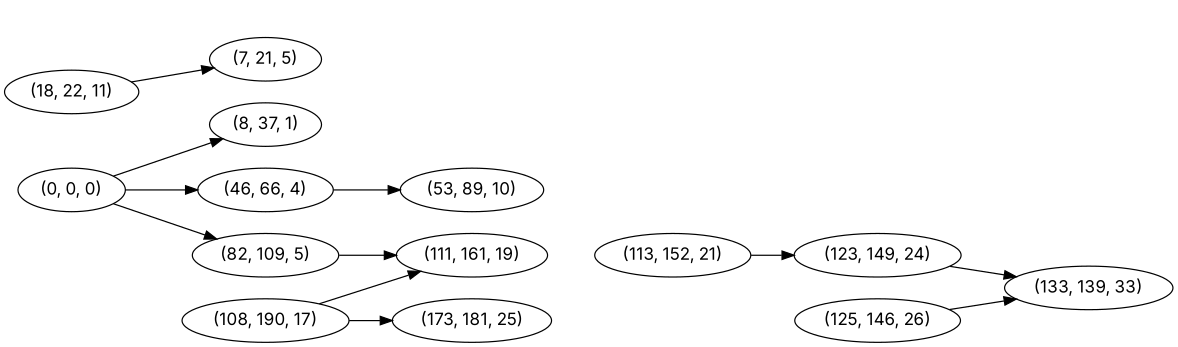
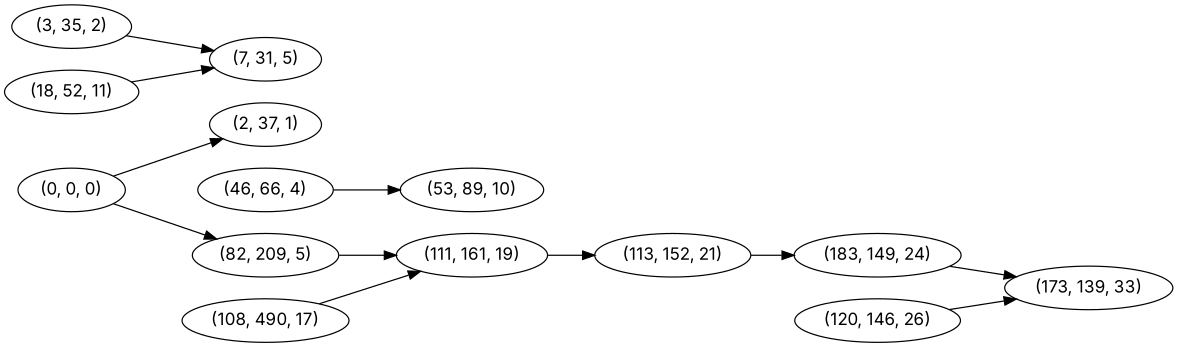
none -> (72, 27)
(266, 59) -> (266, 59)
(72, 92) -> (72, 92)
(266, 125) -> (266, 125)
(155, 190) -> none
(266, 255) -> (266, 255)
none -> (565, 255)
(878, 255) -> (878, 255)
(1089, 288) -> (1089, 288)
(266, 321) -> (266, 321)
(472, 321) -> none
(878, 321) -> (878, 321)
